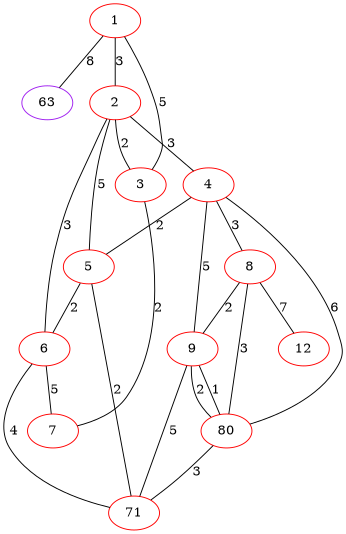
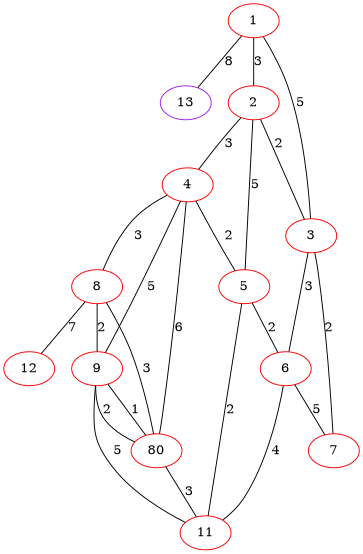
(47, 103) -> (186, 103)
(63, 222) -> (298, 302)
(134, 513) -> (206, 533)
